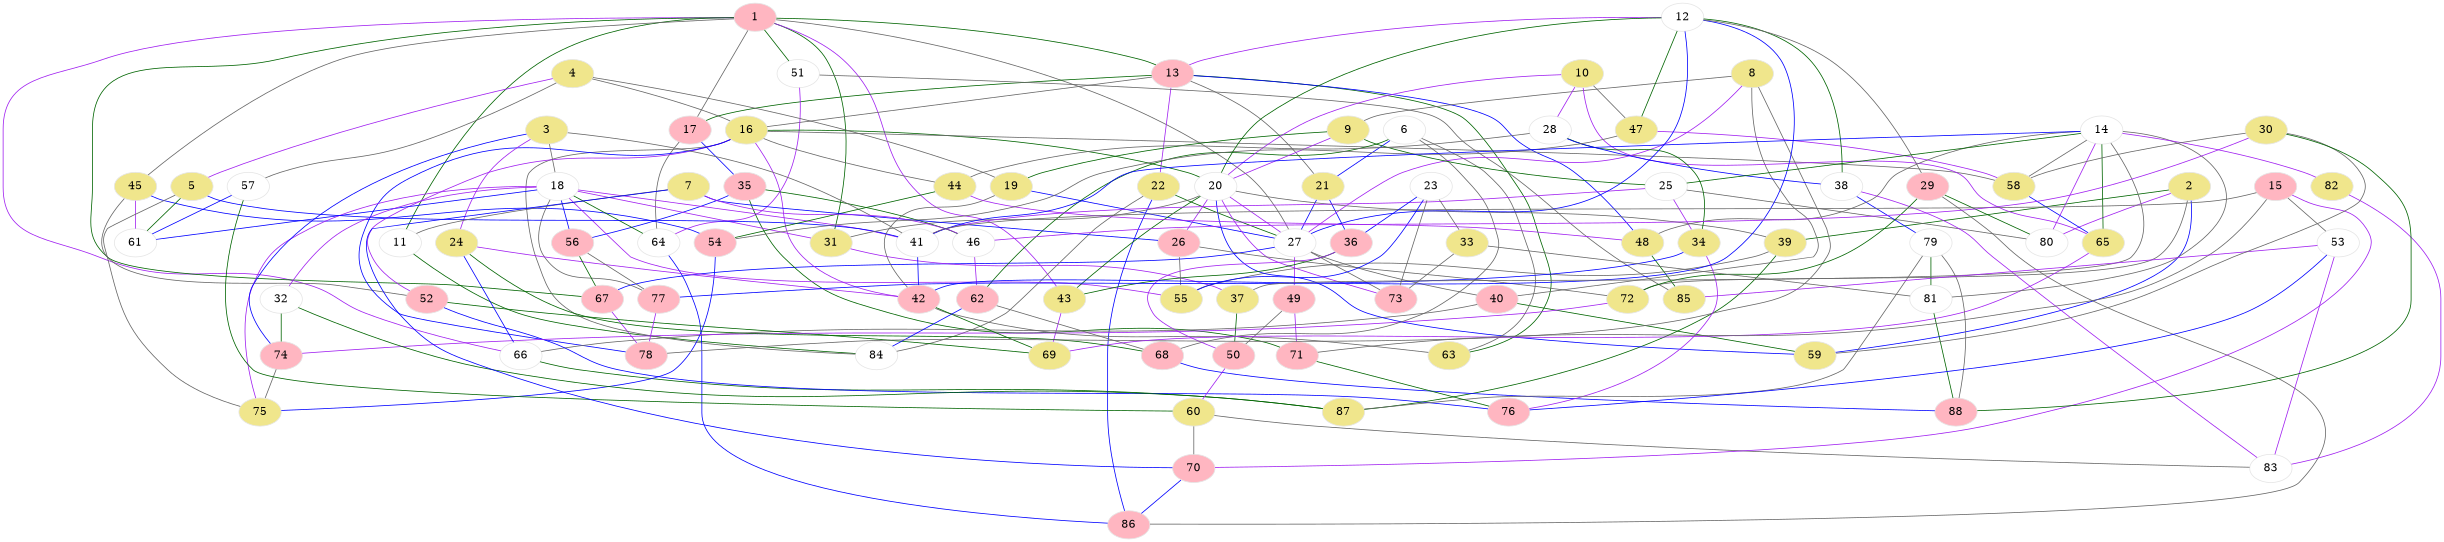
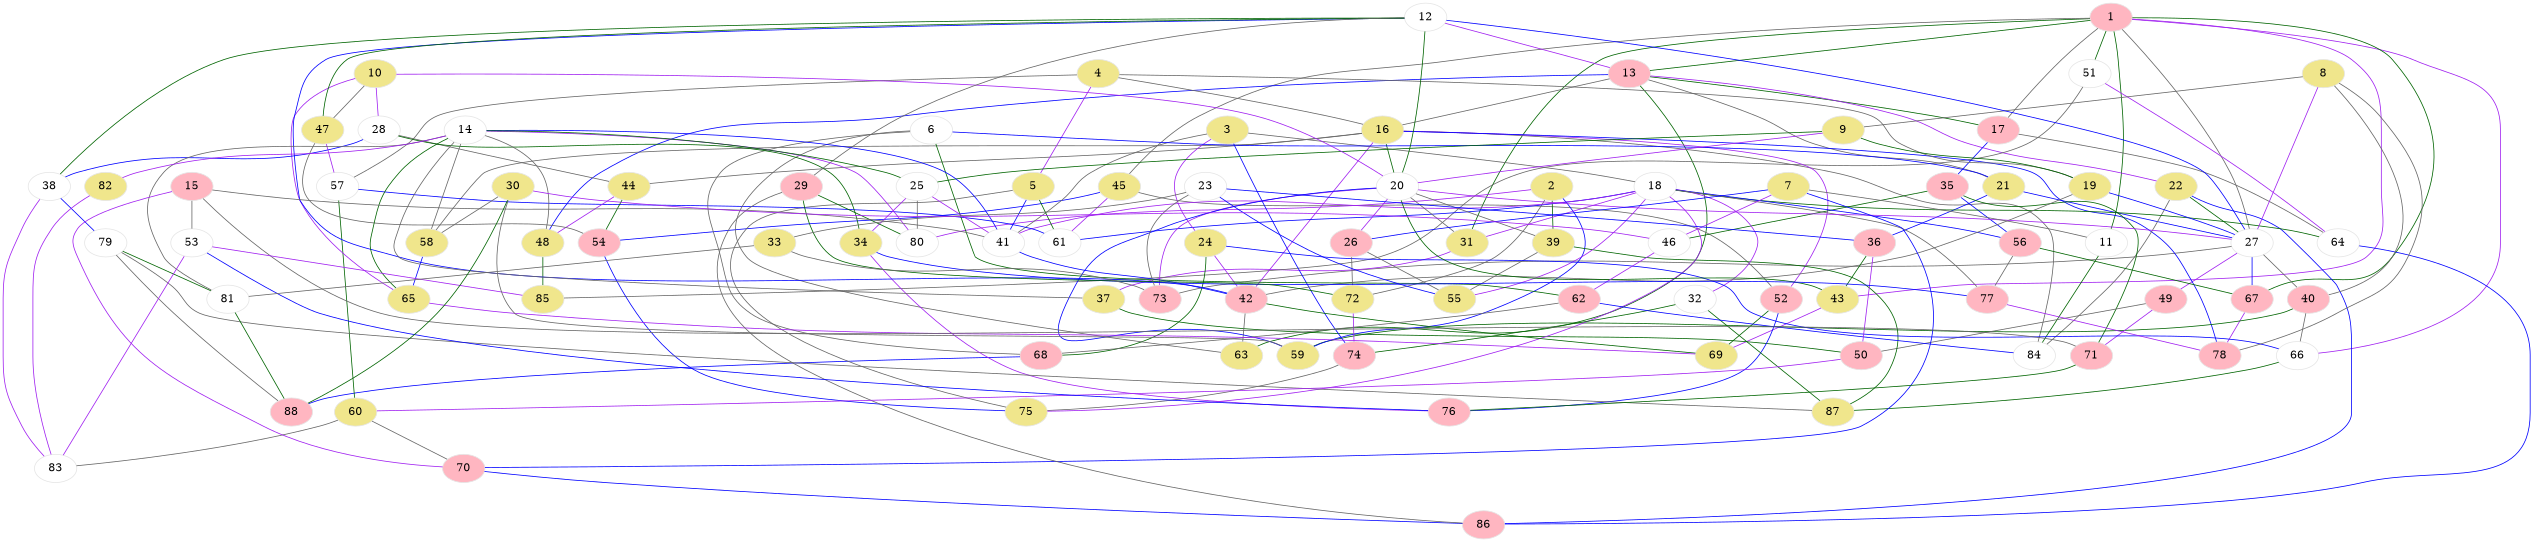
(1829, 145) -> (330, 158)
